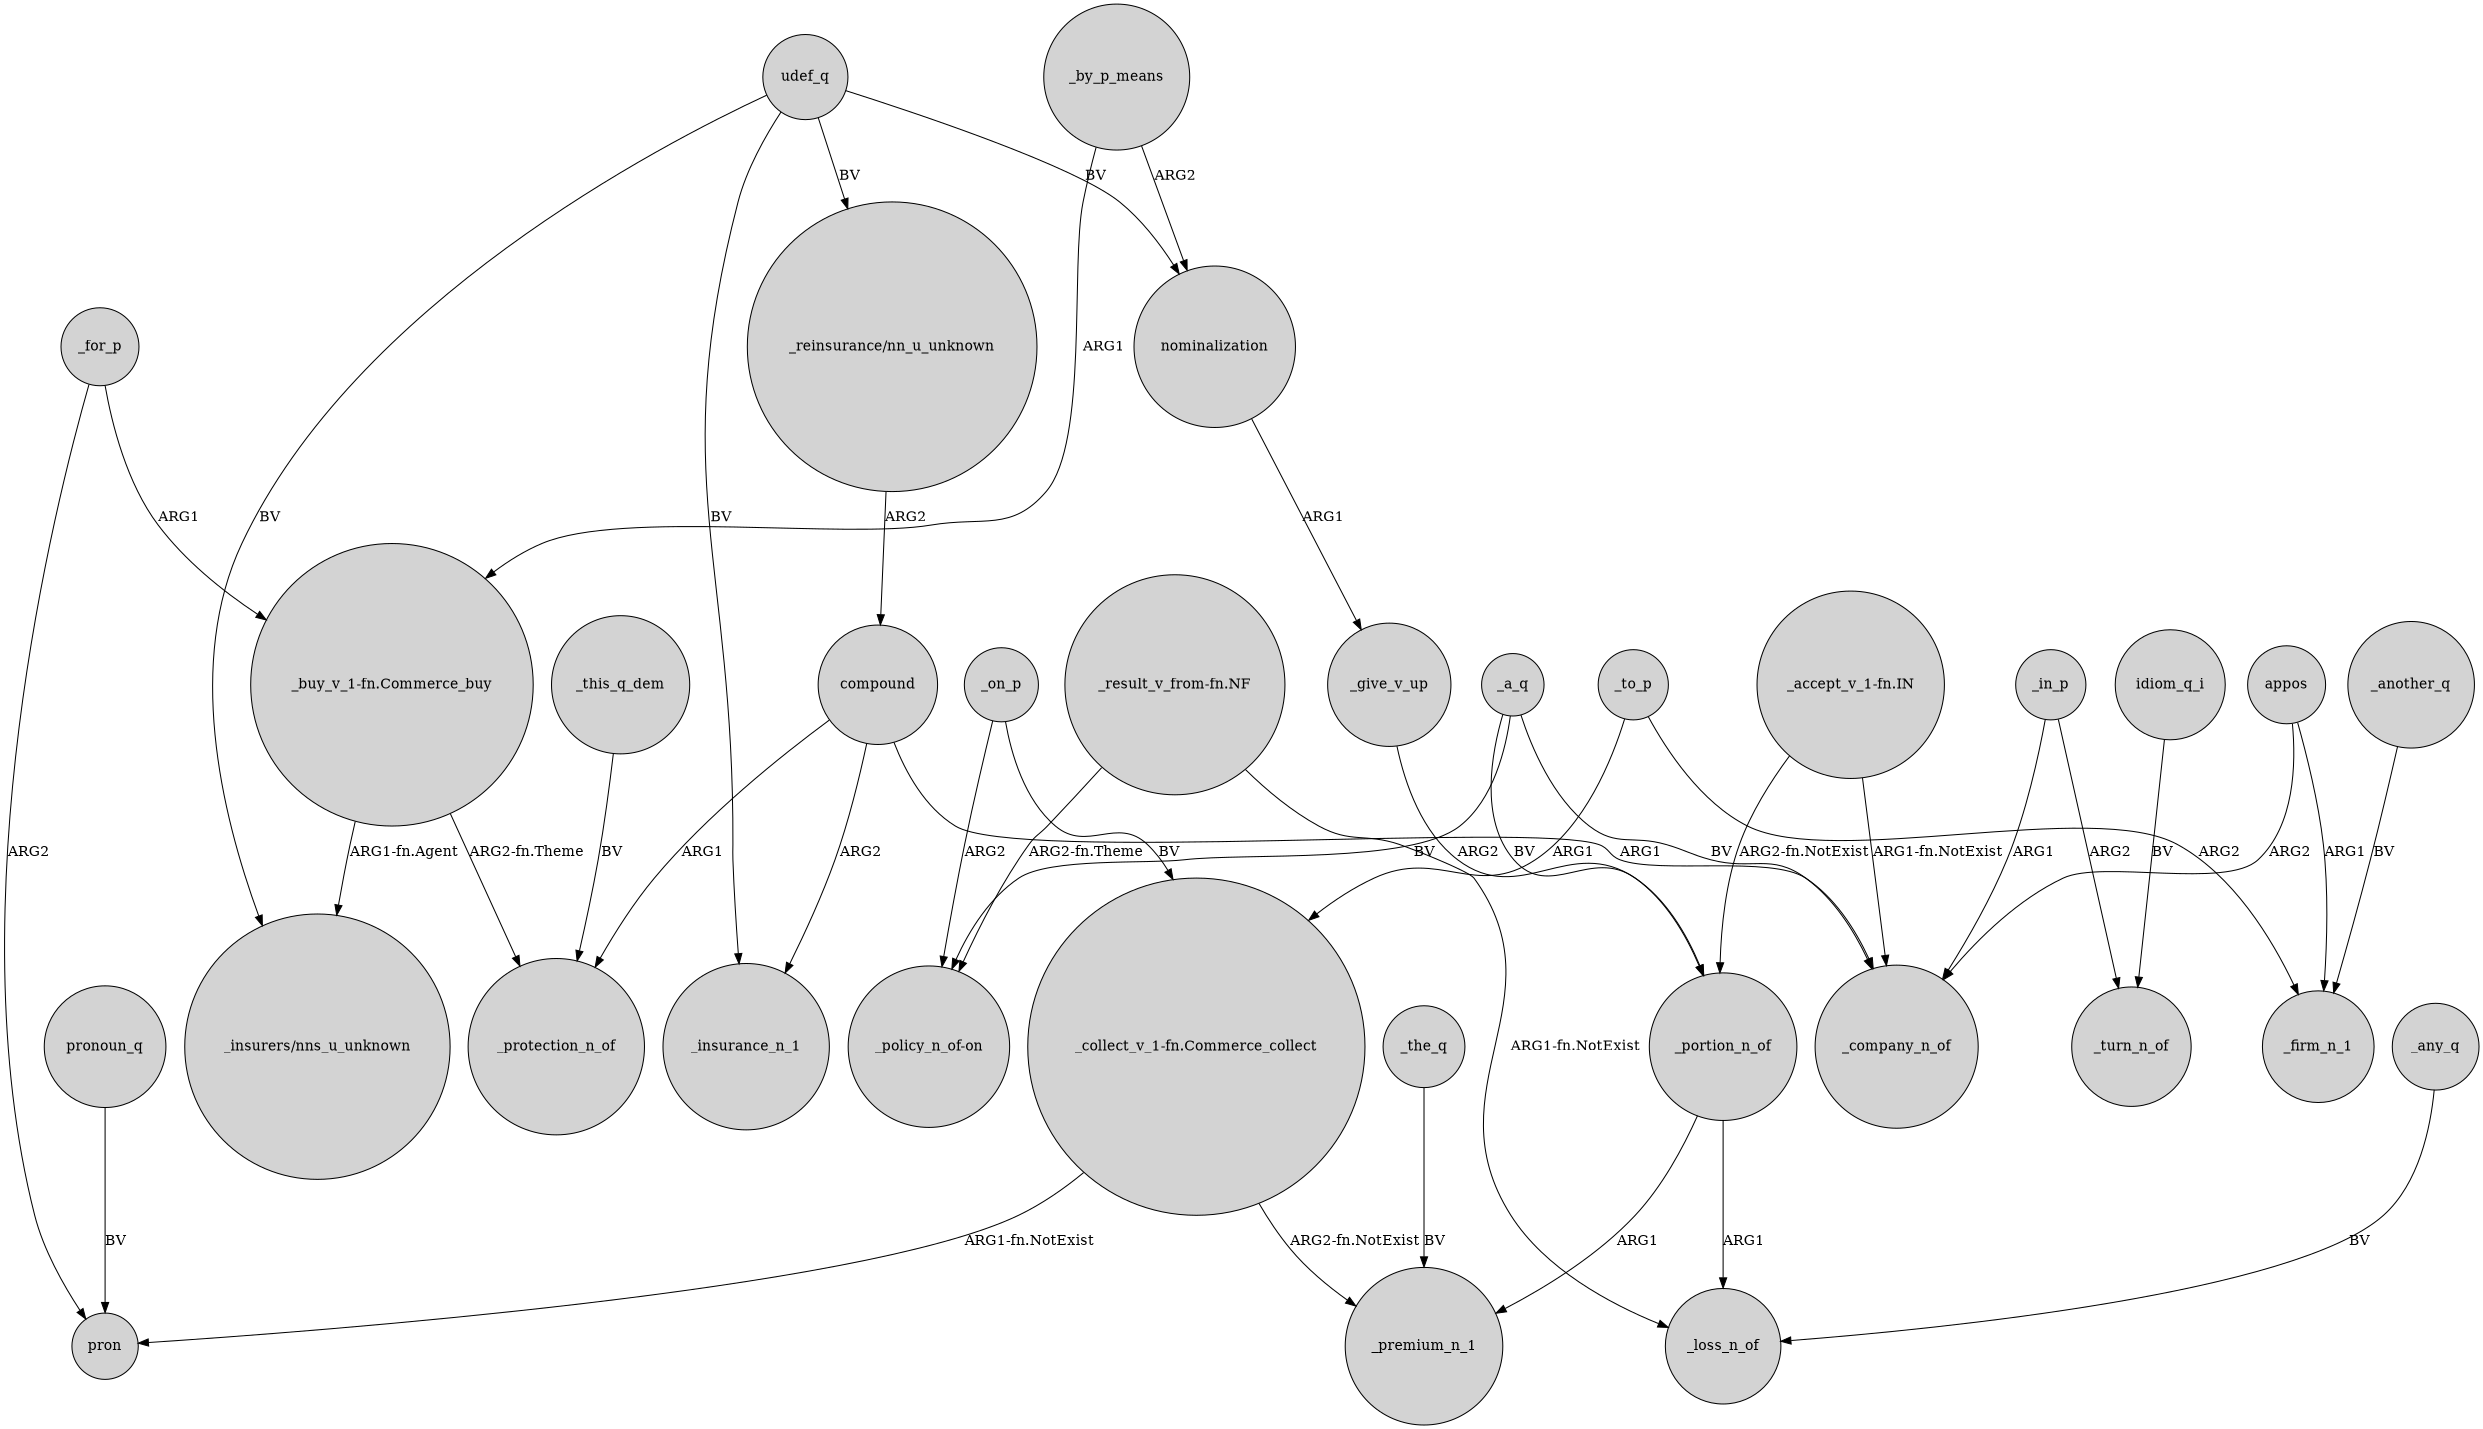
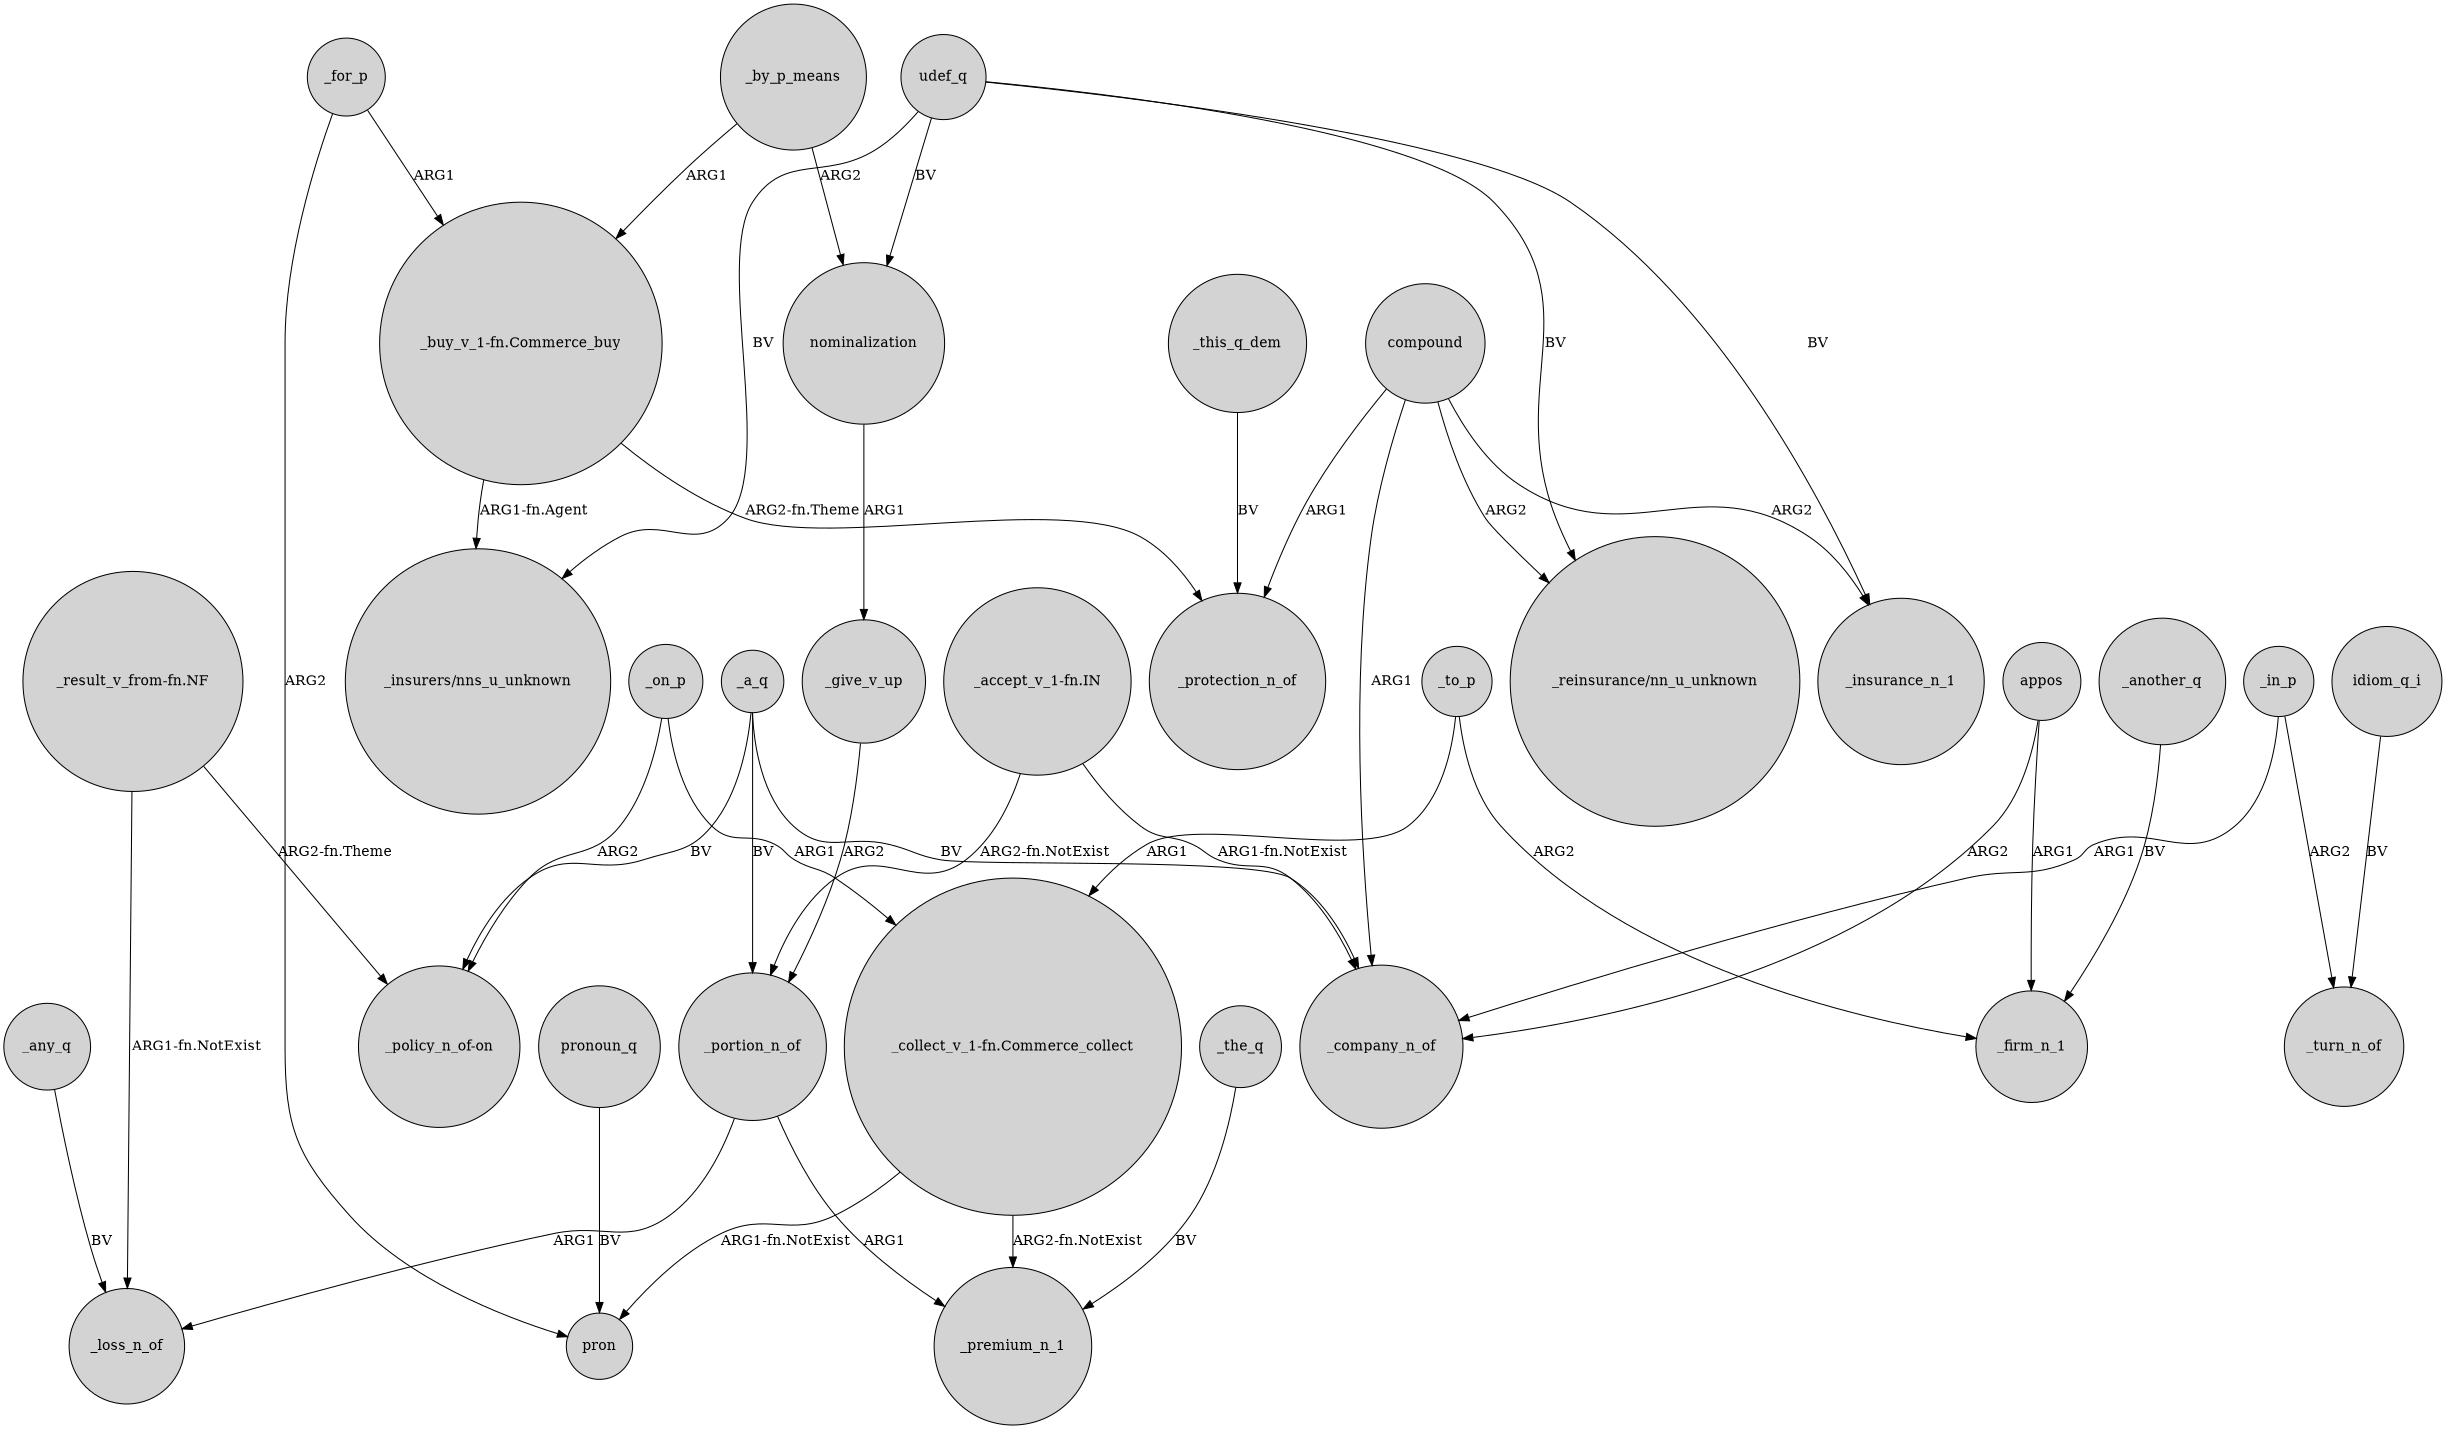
(883, 553) -> (1474, 498)
(1169, 852) -> (815, 852)
